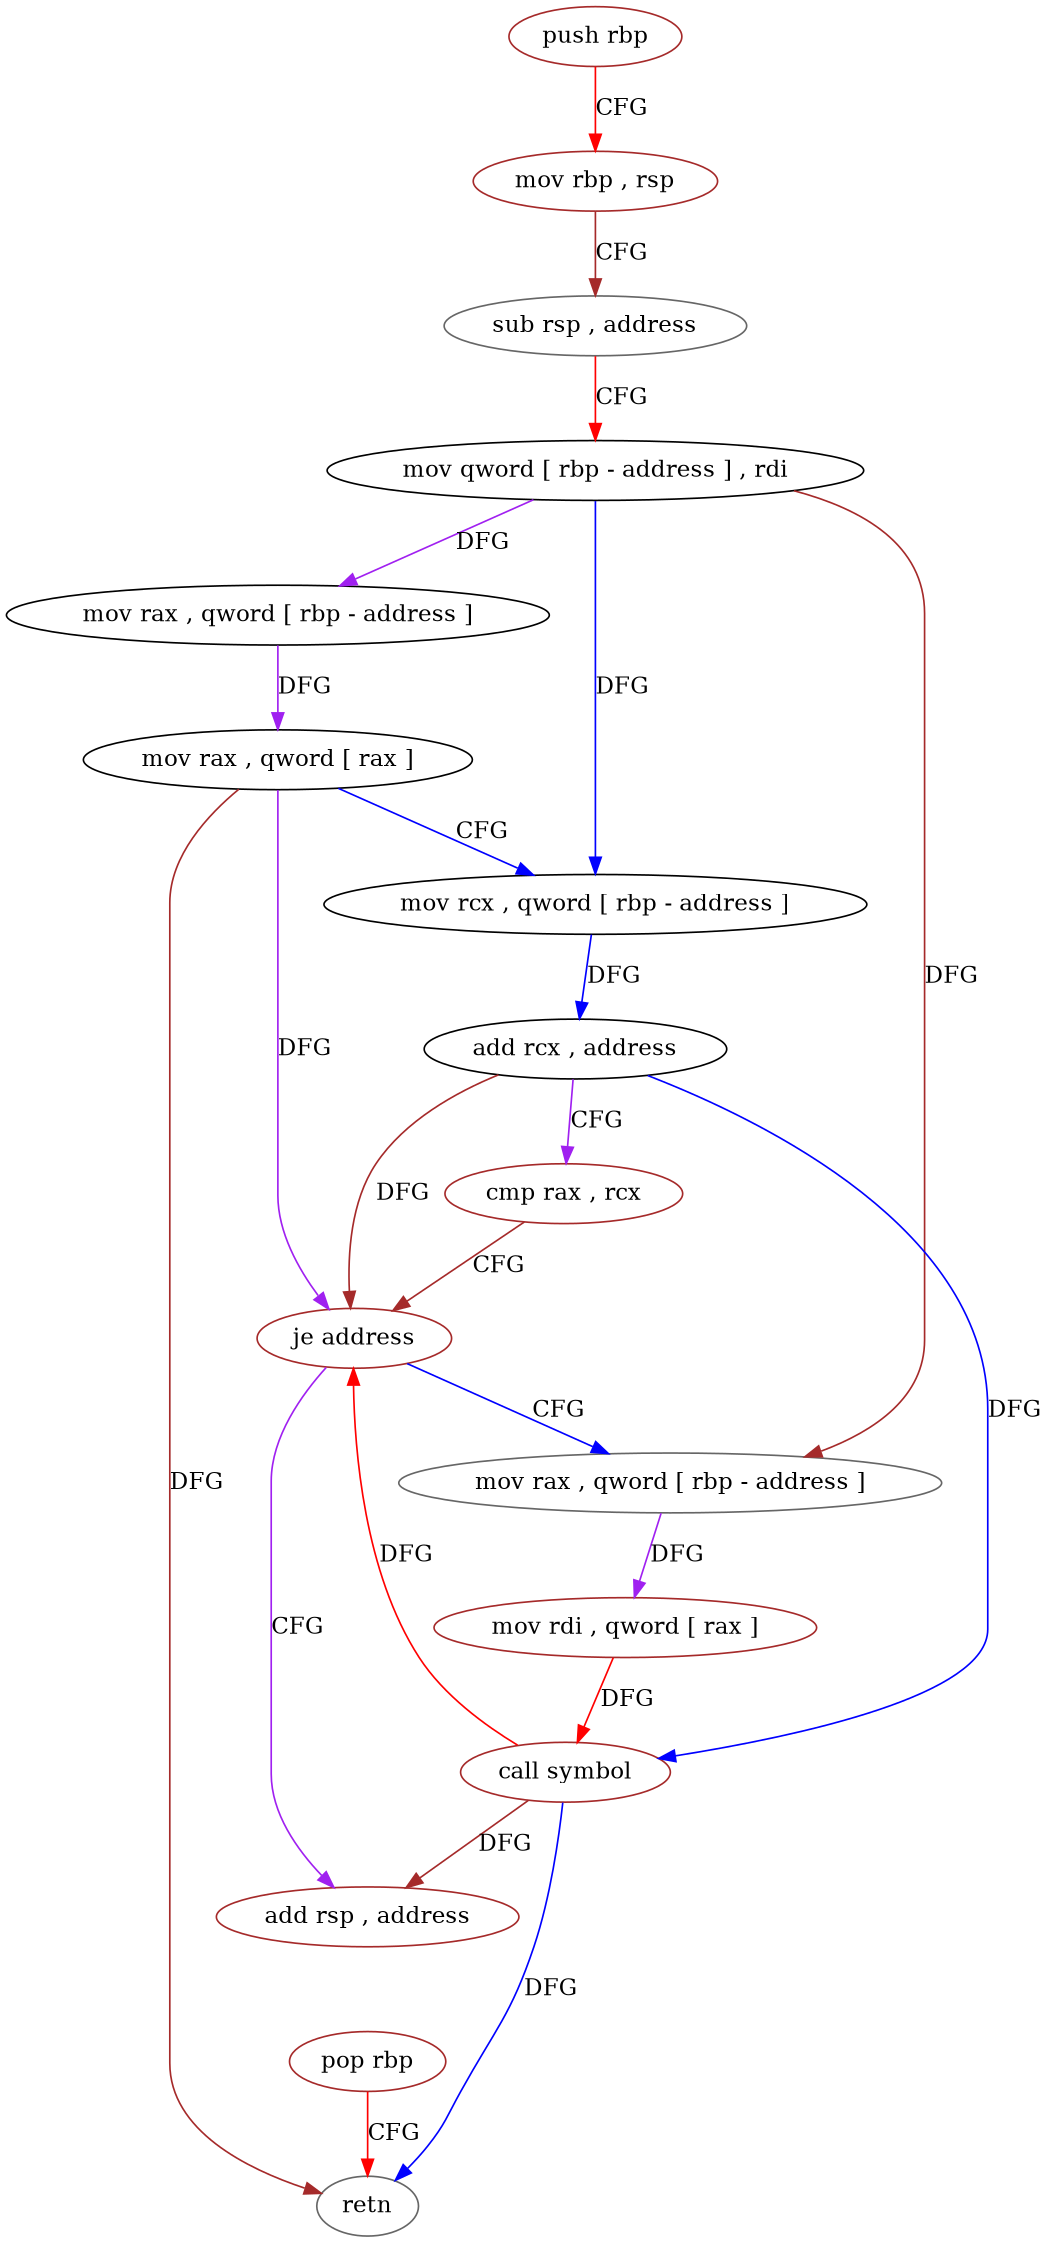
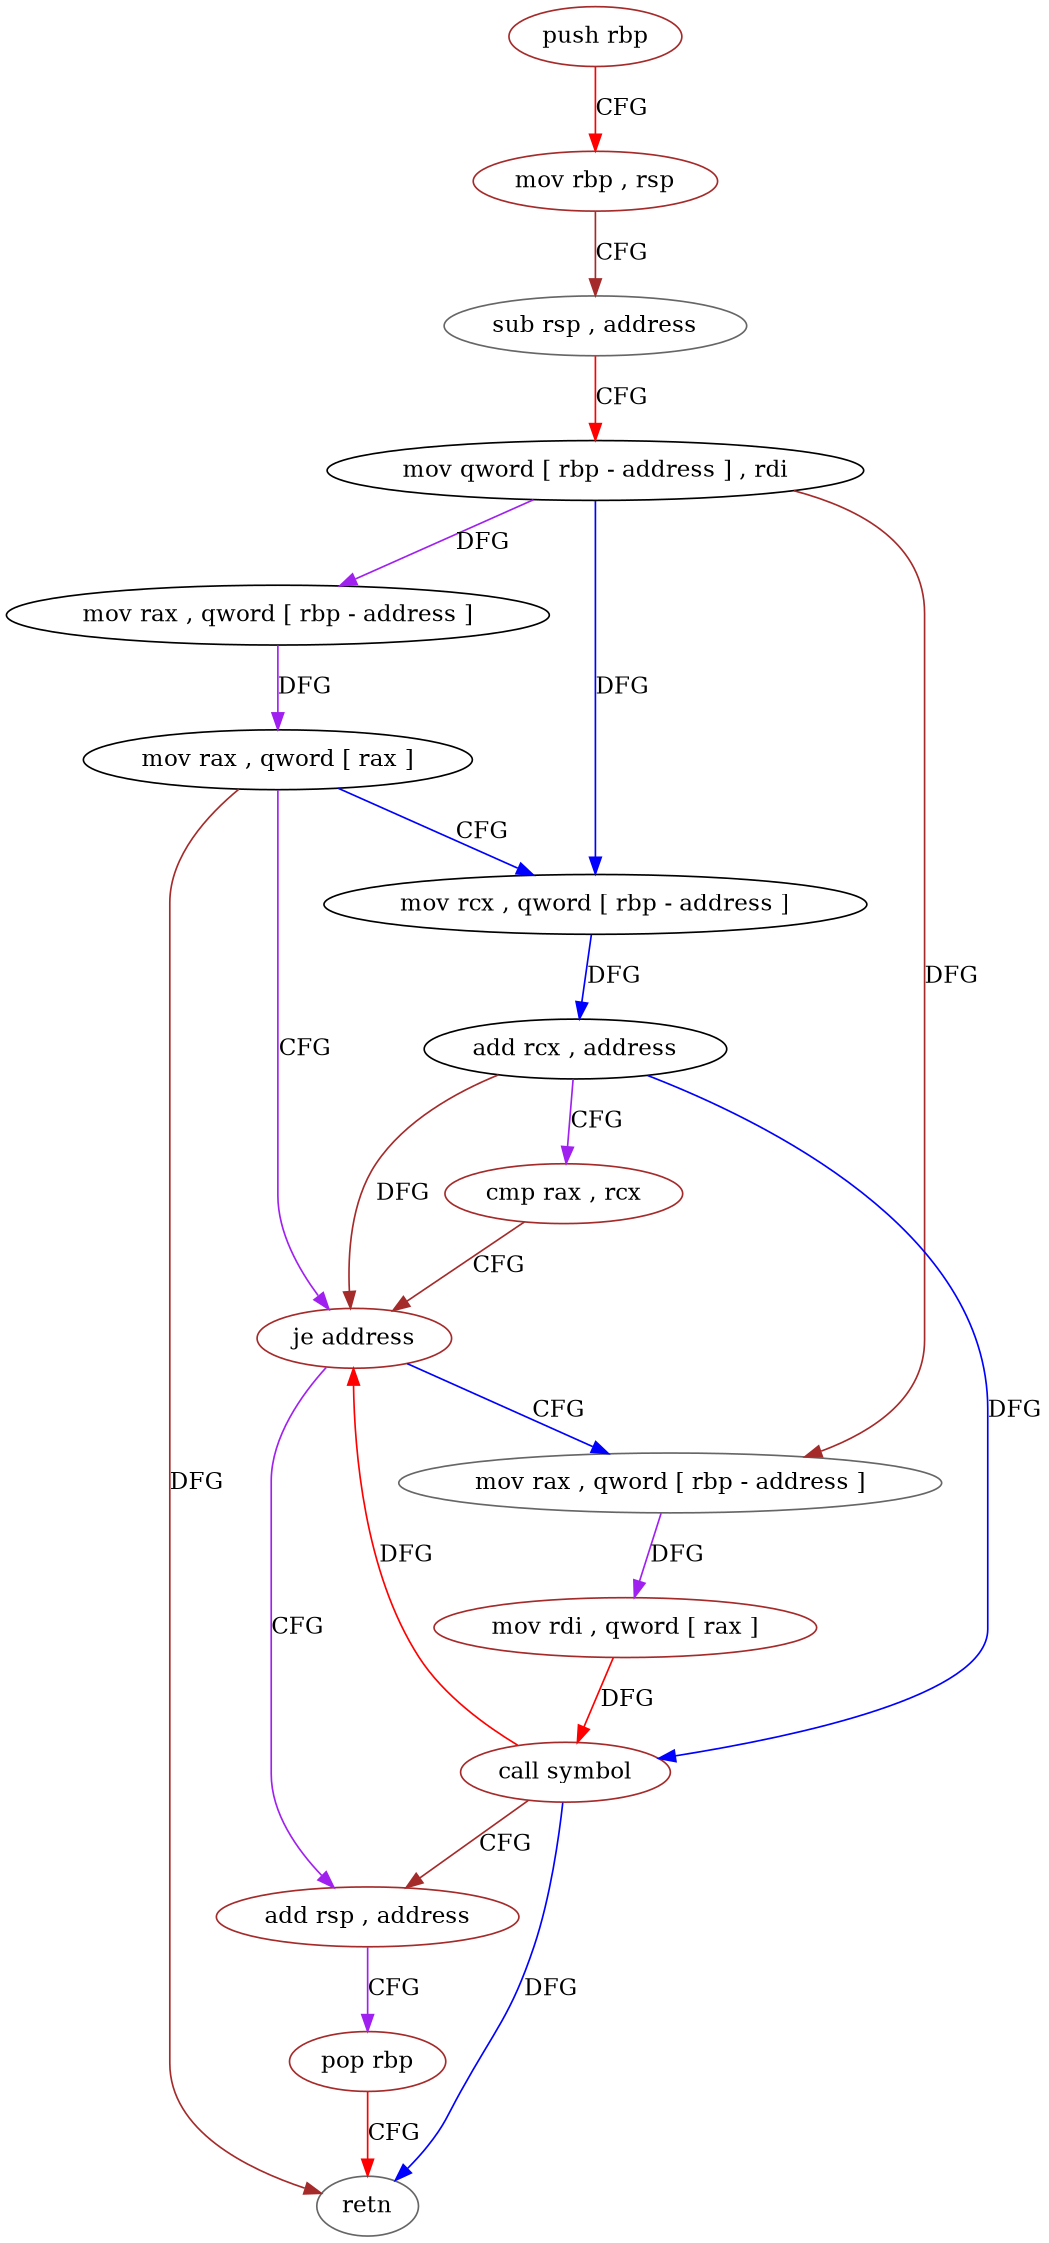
(305, 1049) -> (305, 1049)
(506, 1845) -> (506, 1845)
none -> (368, 1981)
